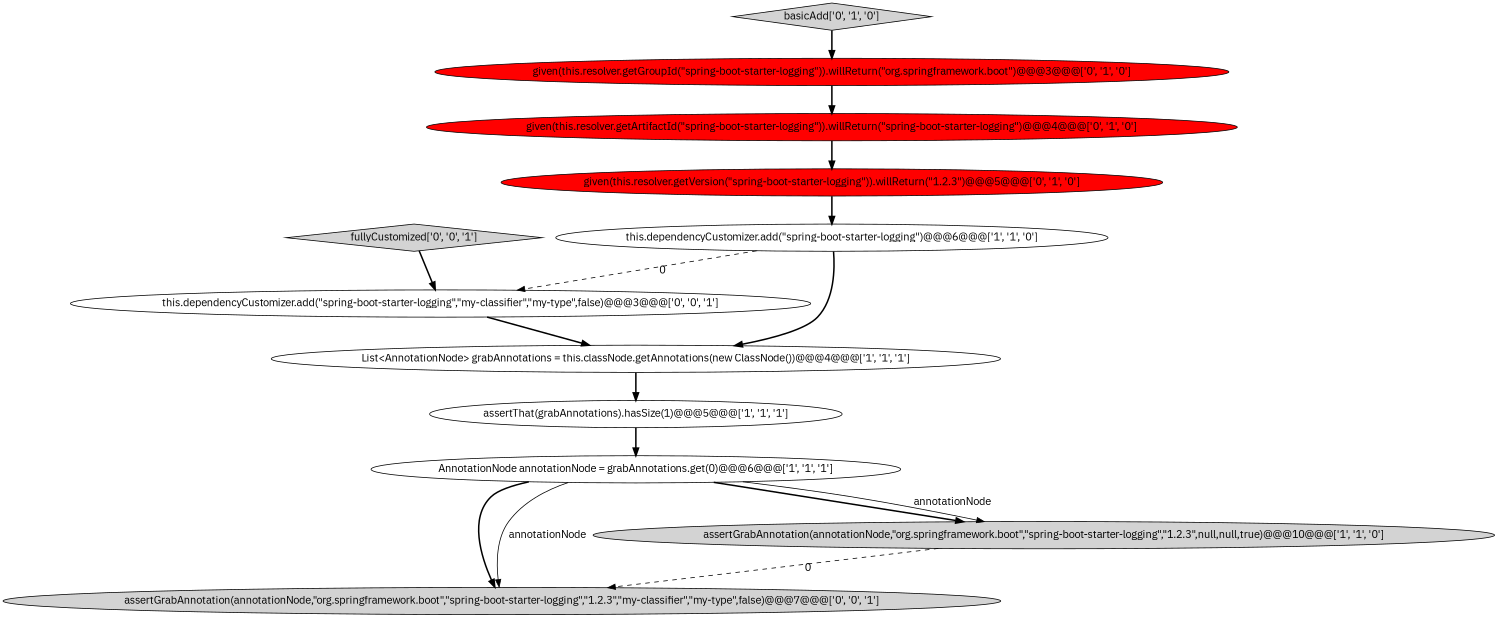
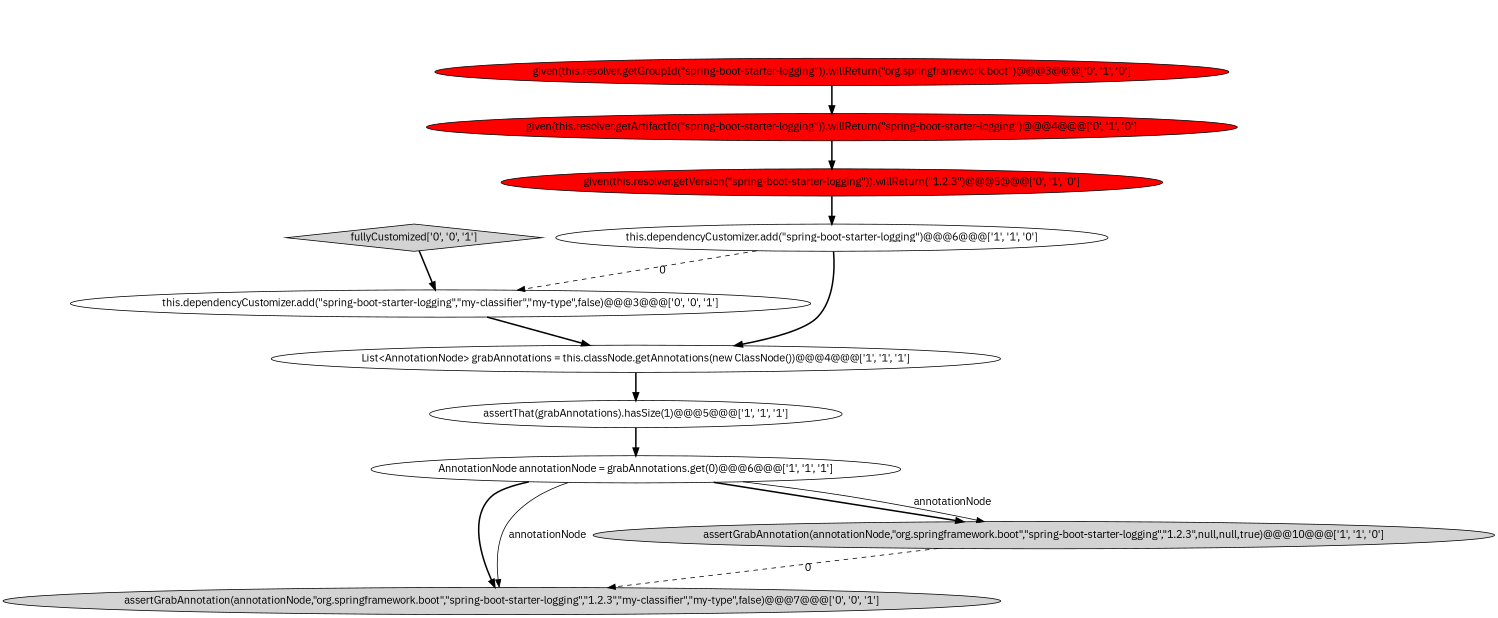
(832, 17) -> none
